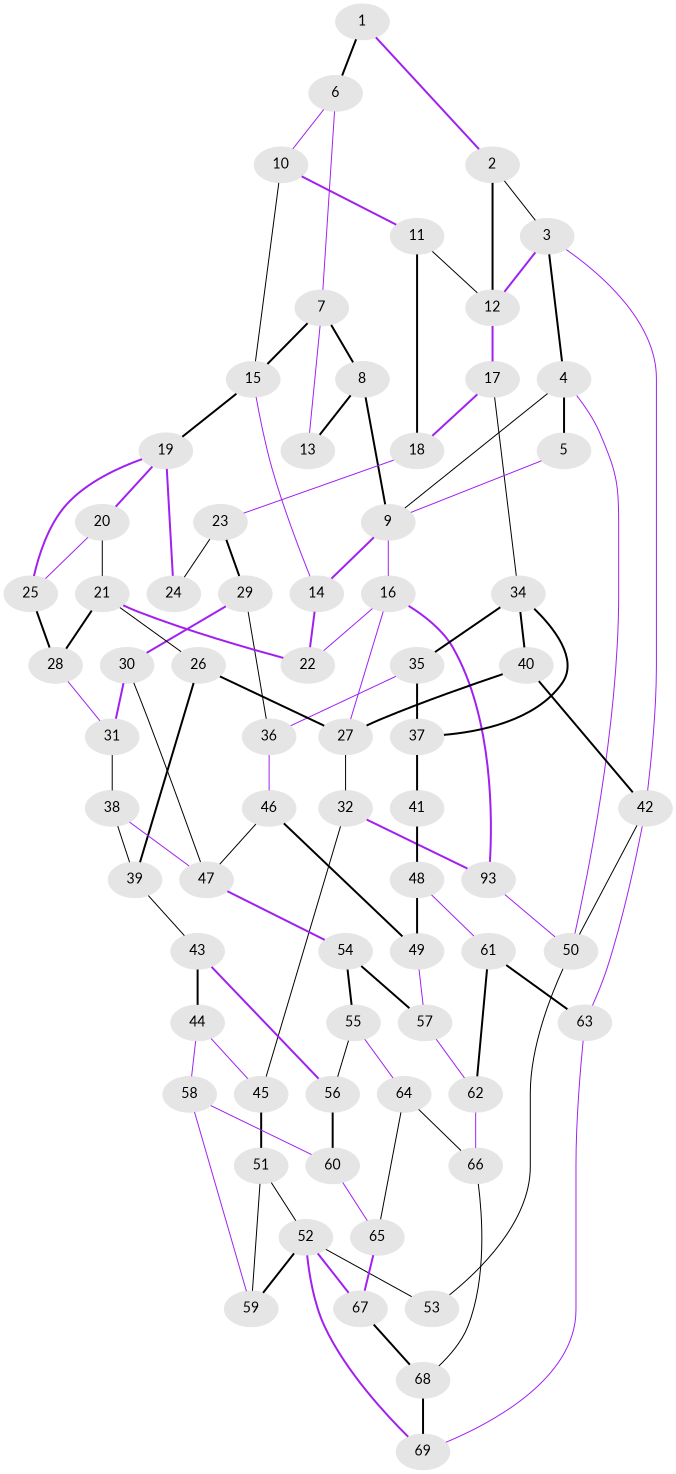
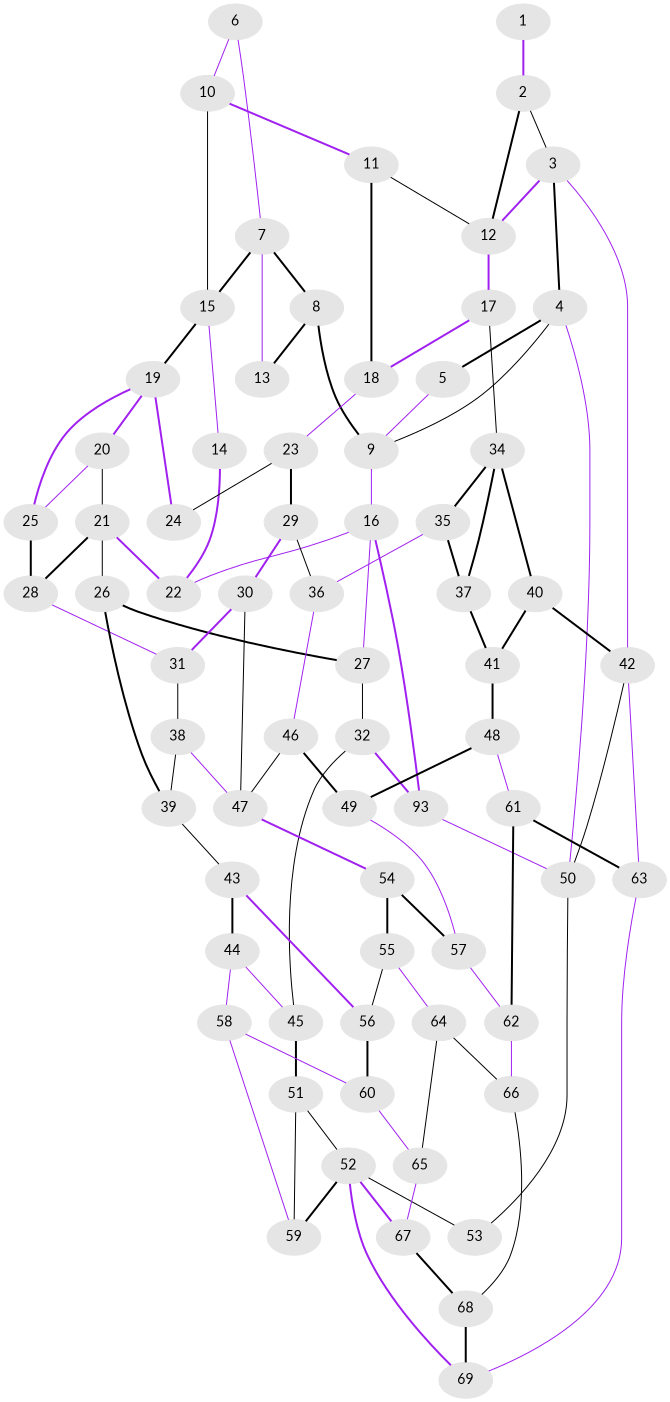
(349, 57) -> none
(353, 558) -> none
(434, 698) -> (514, 630)
(370, 1267) -> (413, 1195)
